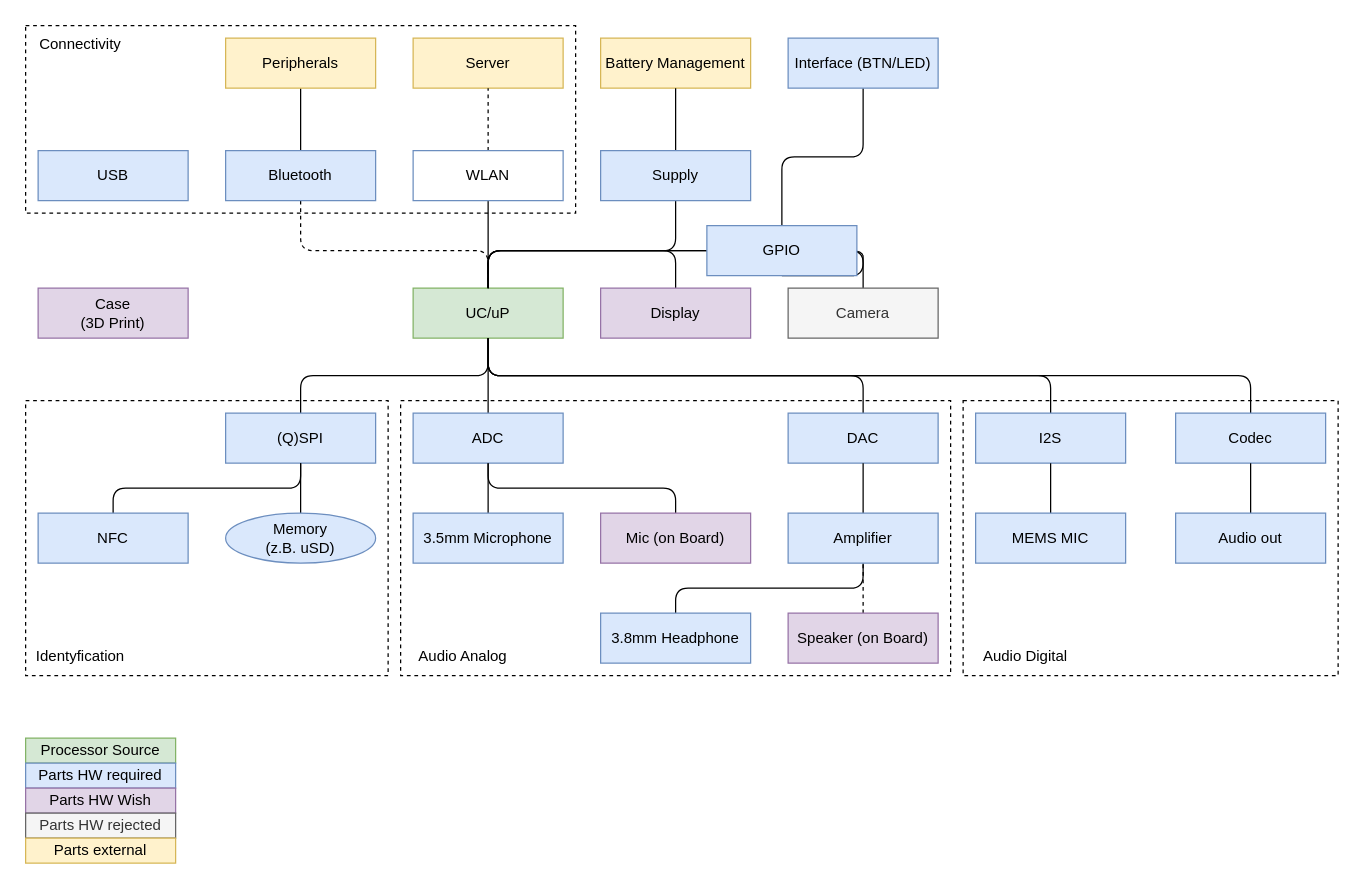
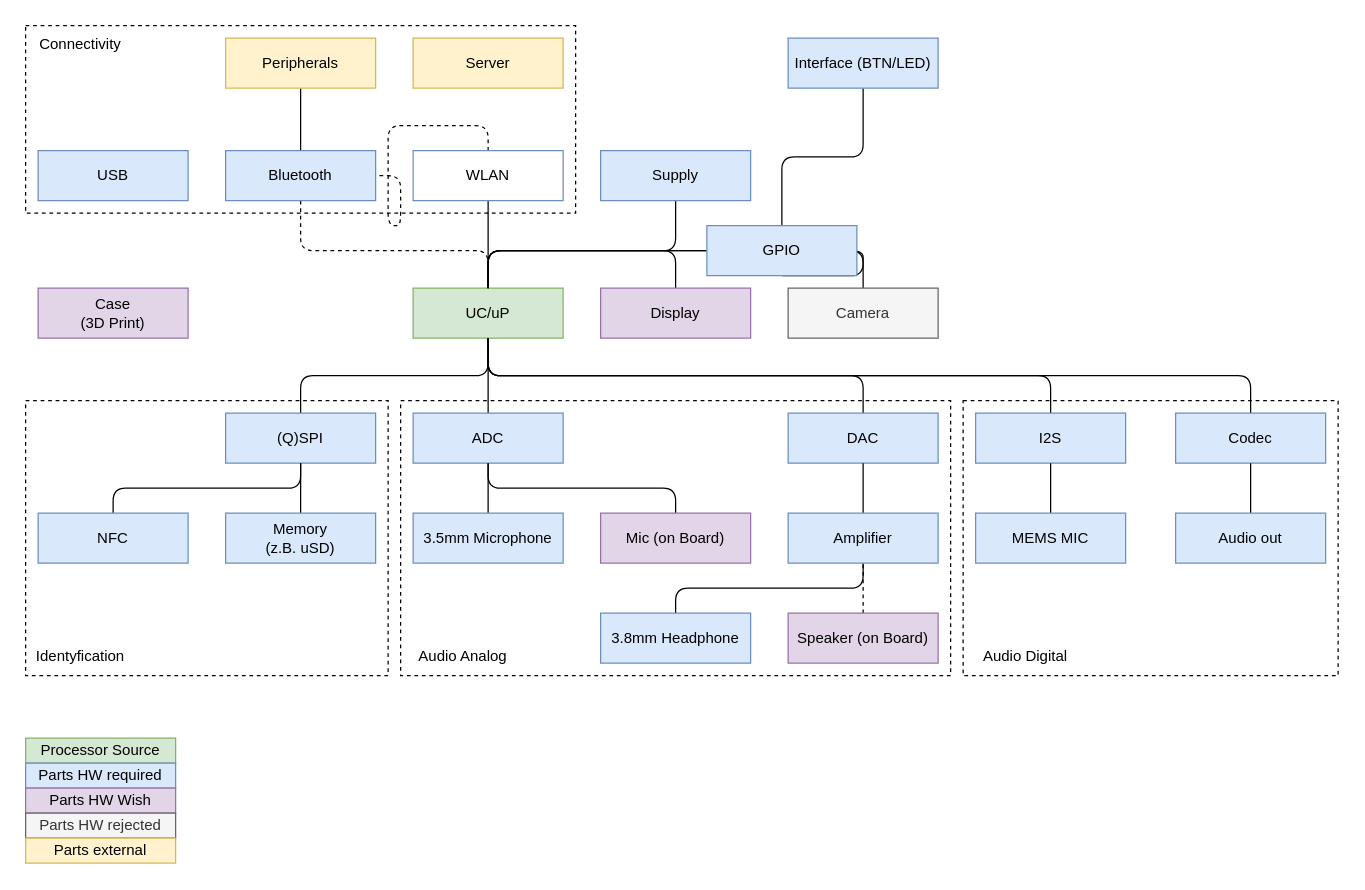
(676, 63) -> none
(488, 111) -> (388, 164)
(676, 119) -> none
(301, 538) -> (301, 538)
